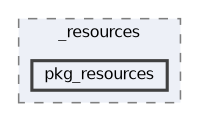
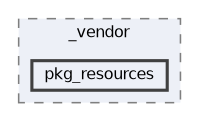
(100, 33) -> (100, 33)
